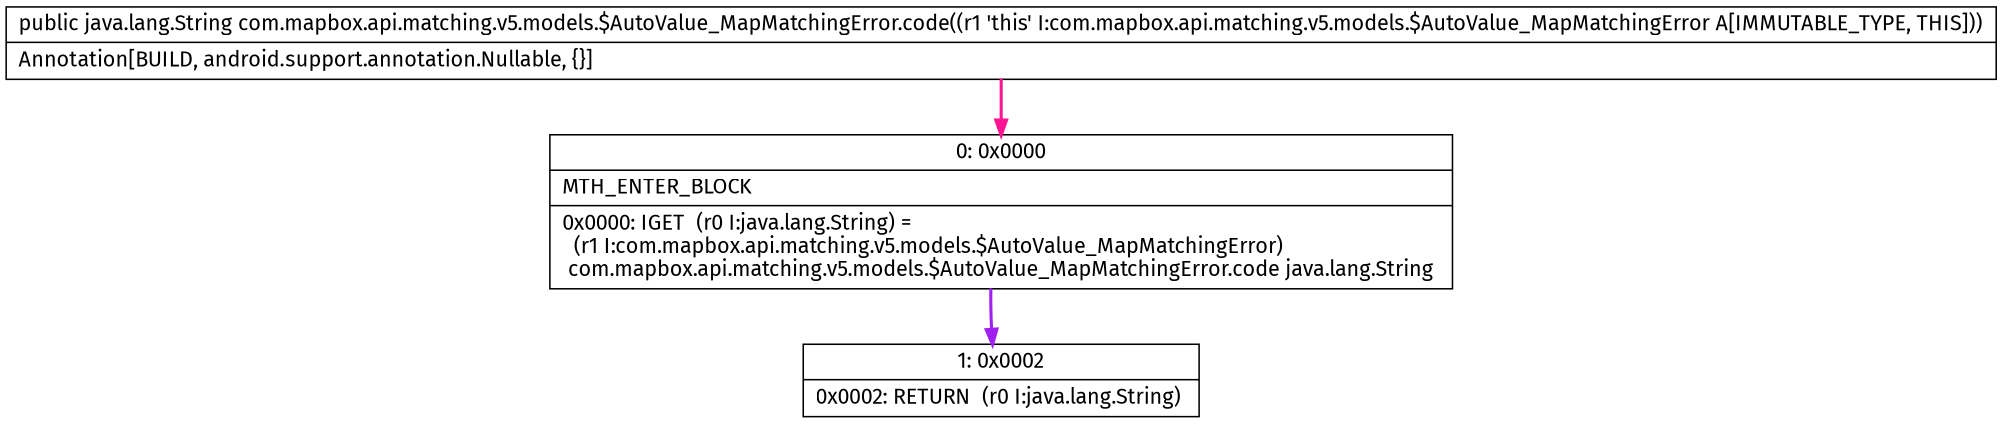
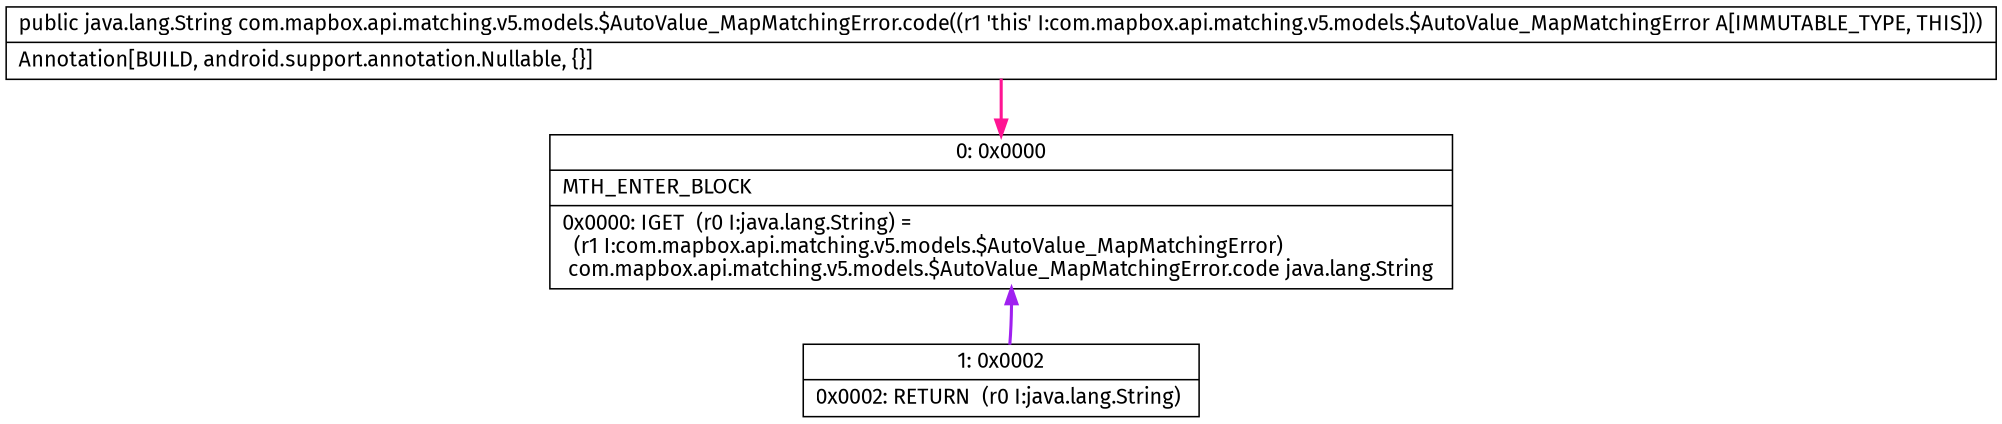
(991, 309) -> (1011, 324)
